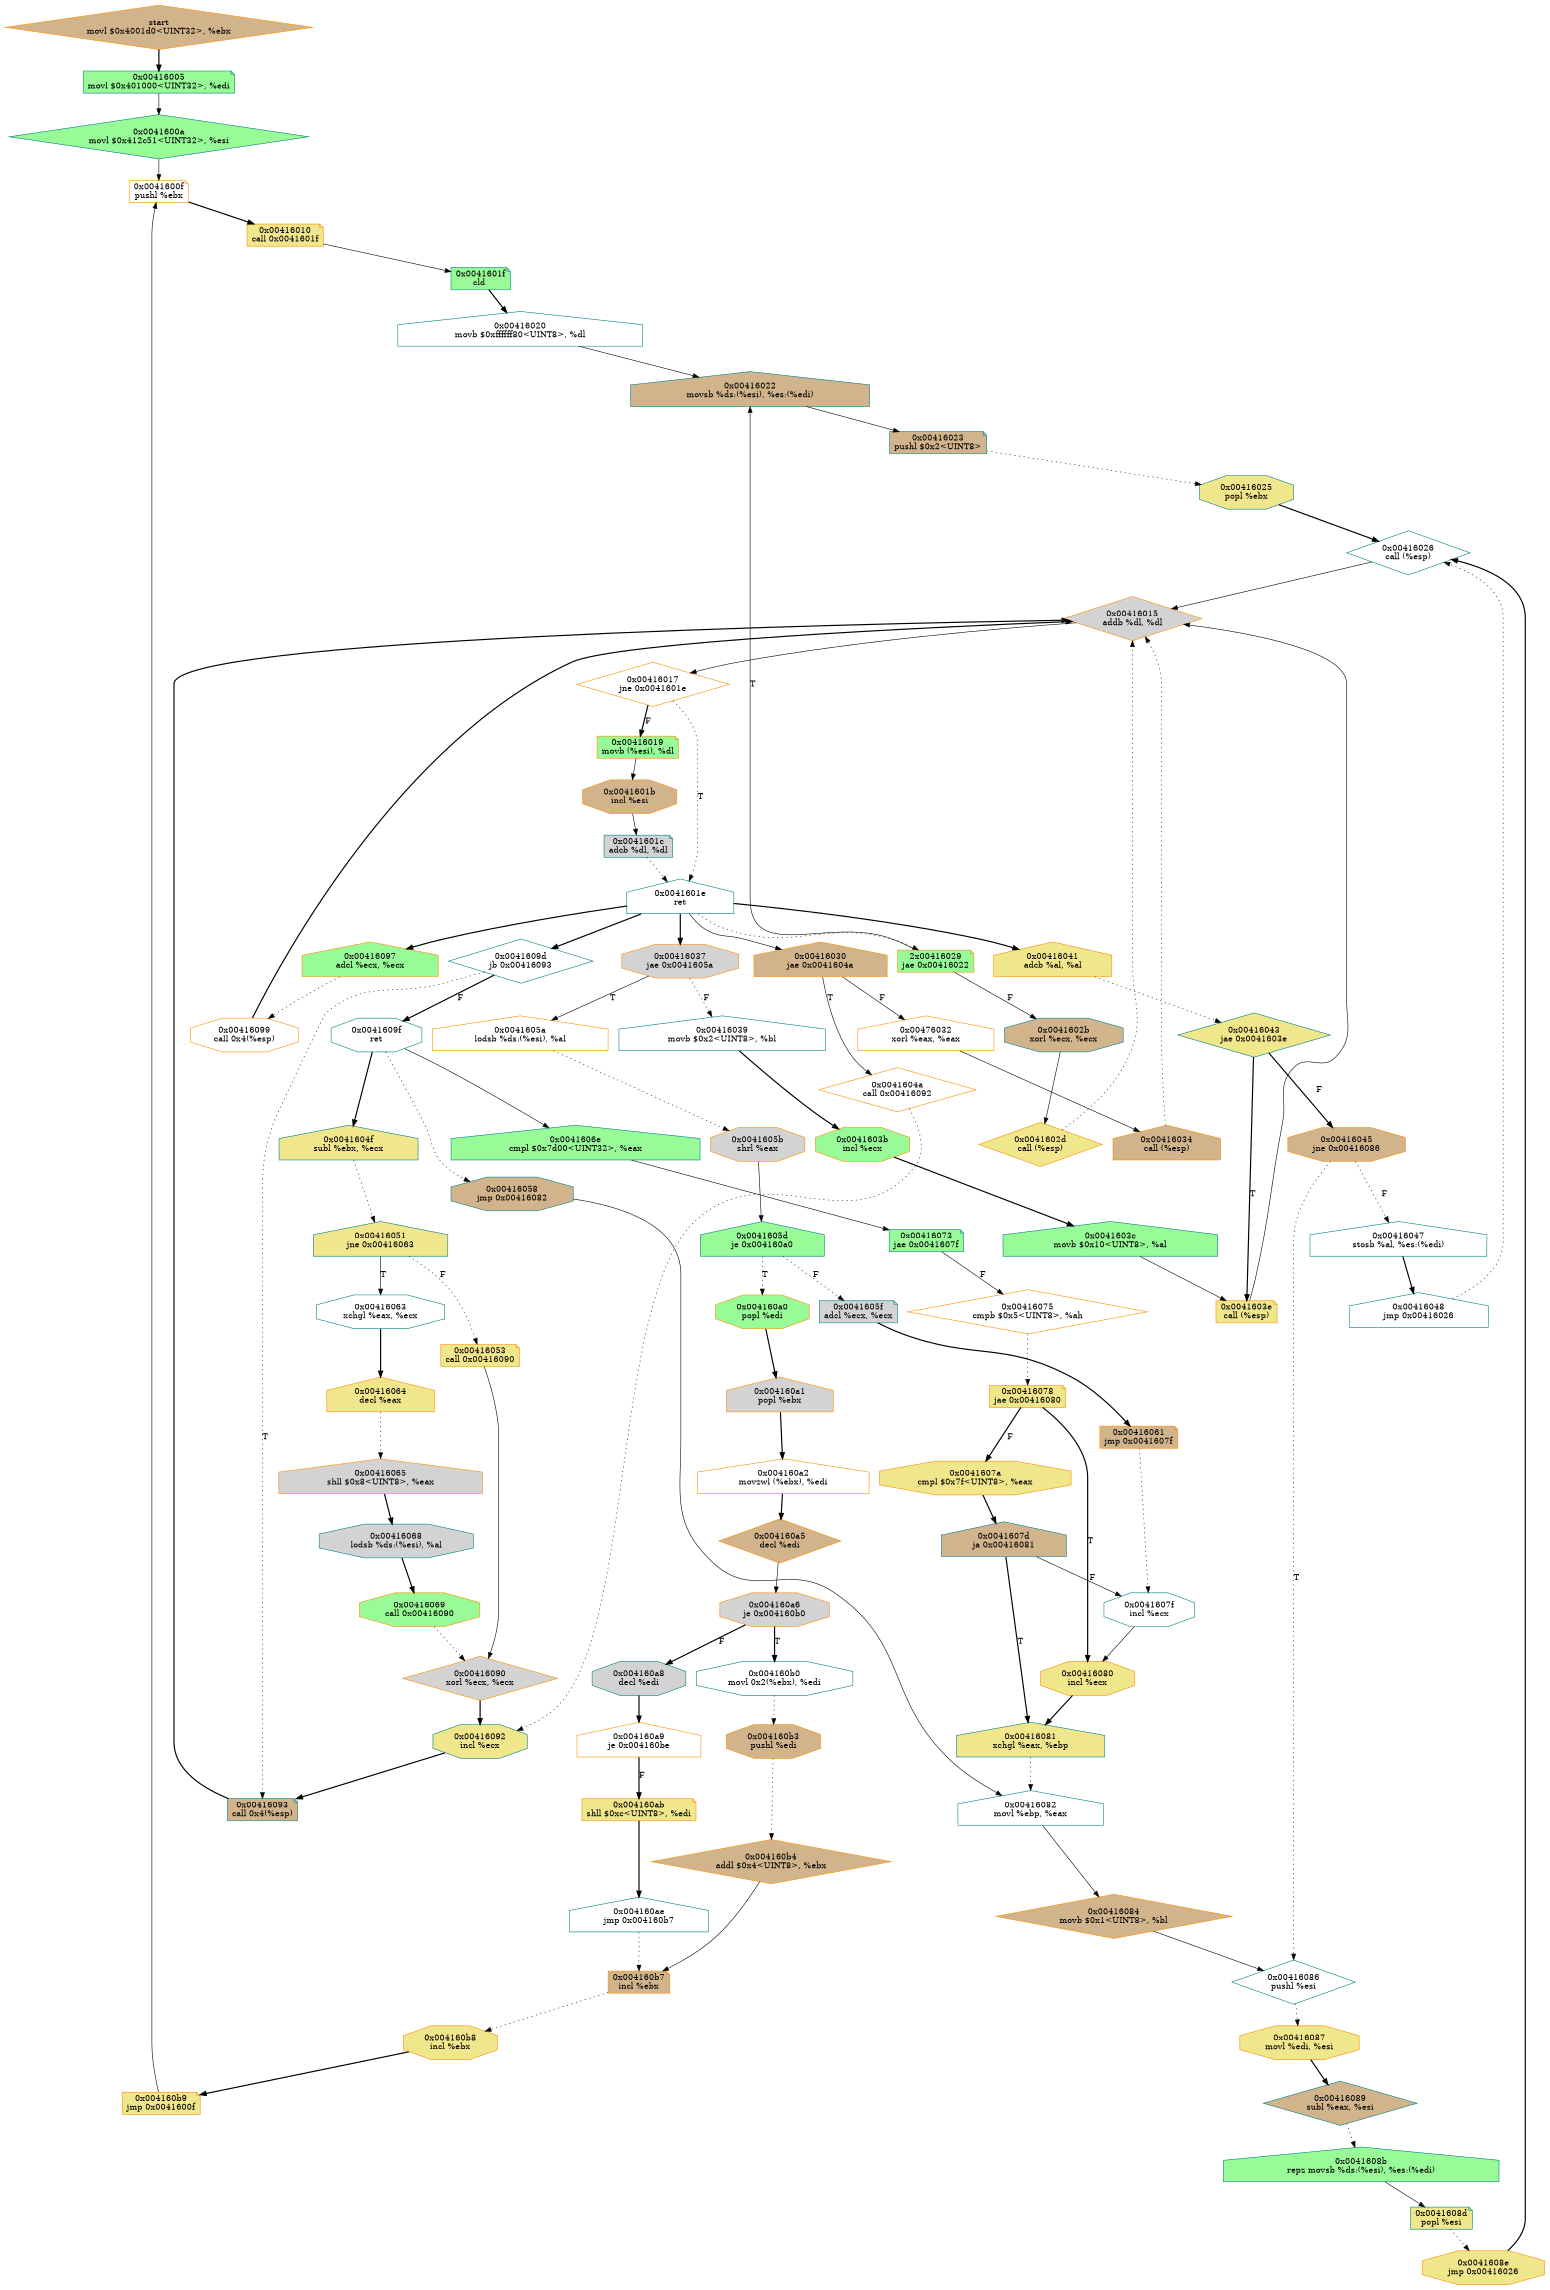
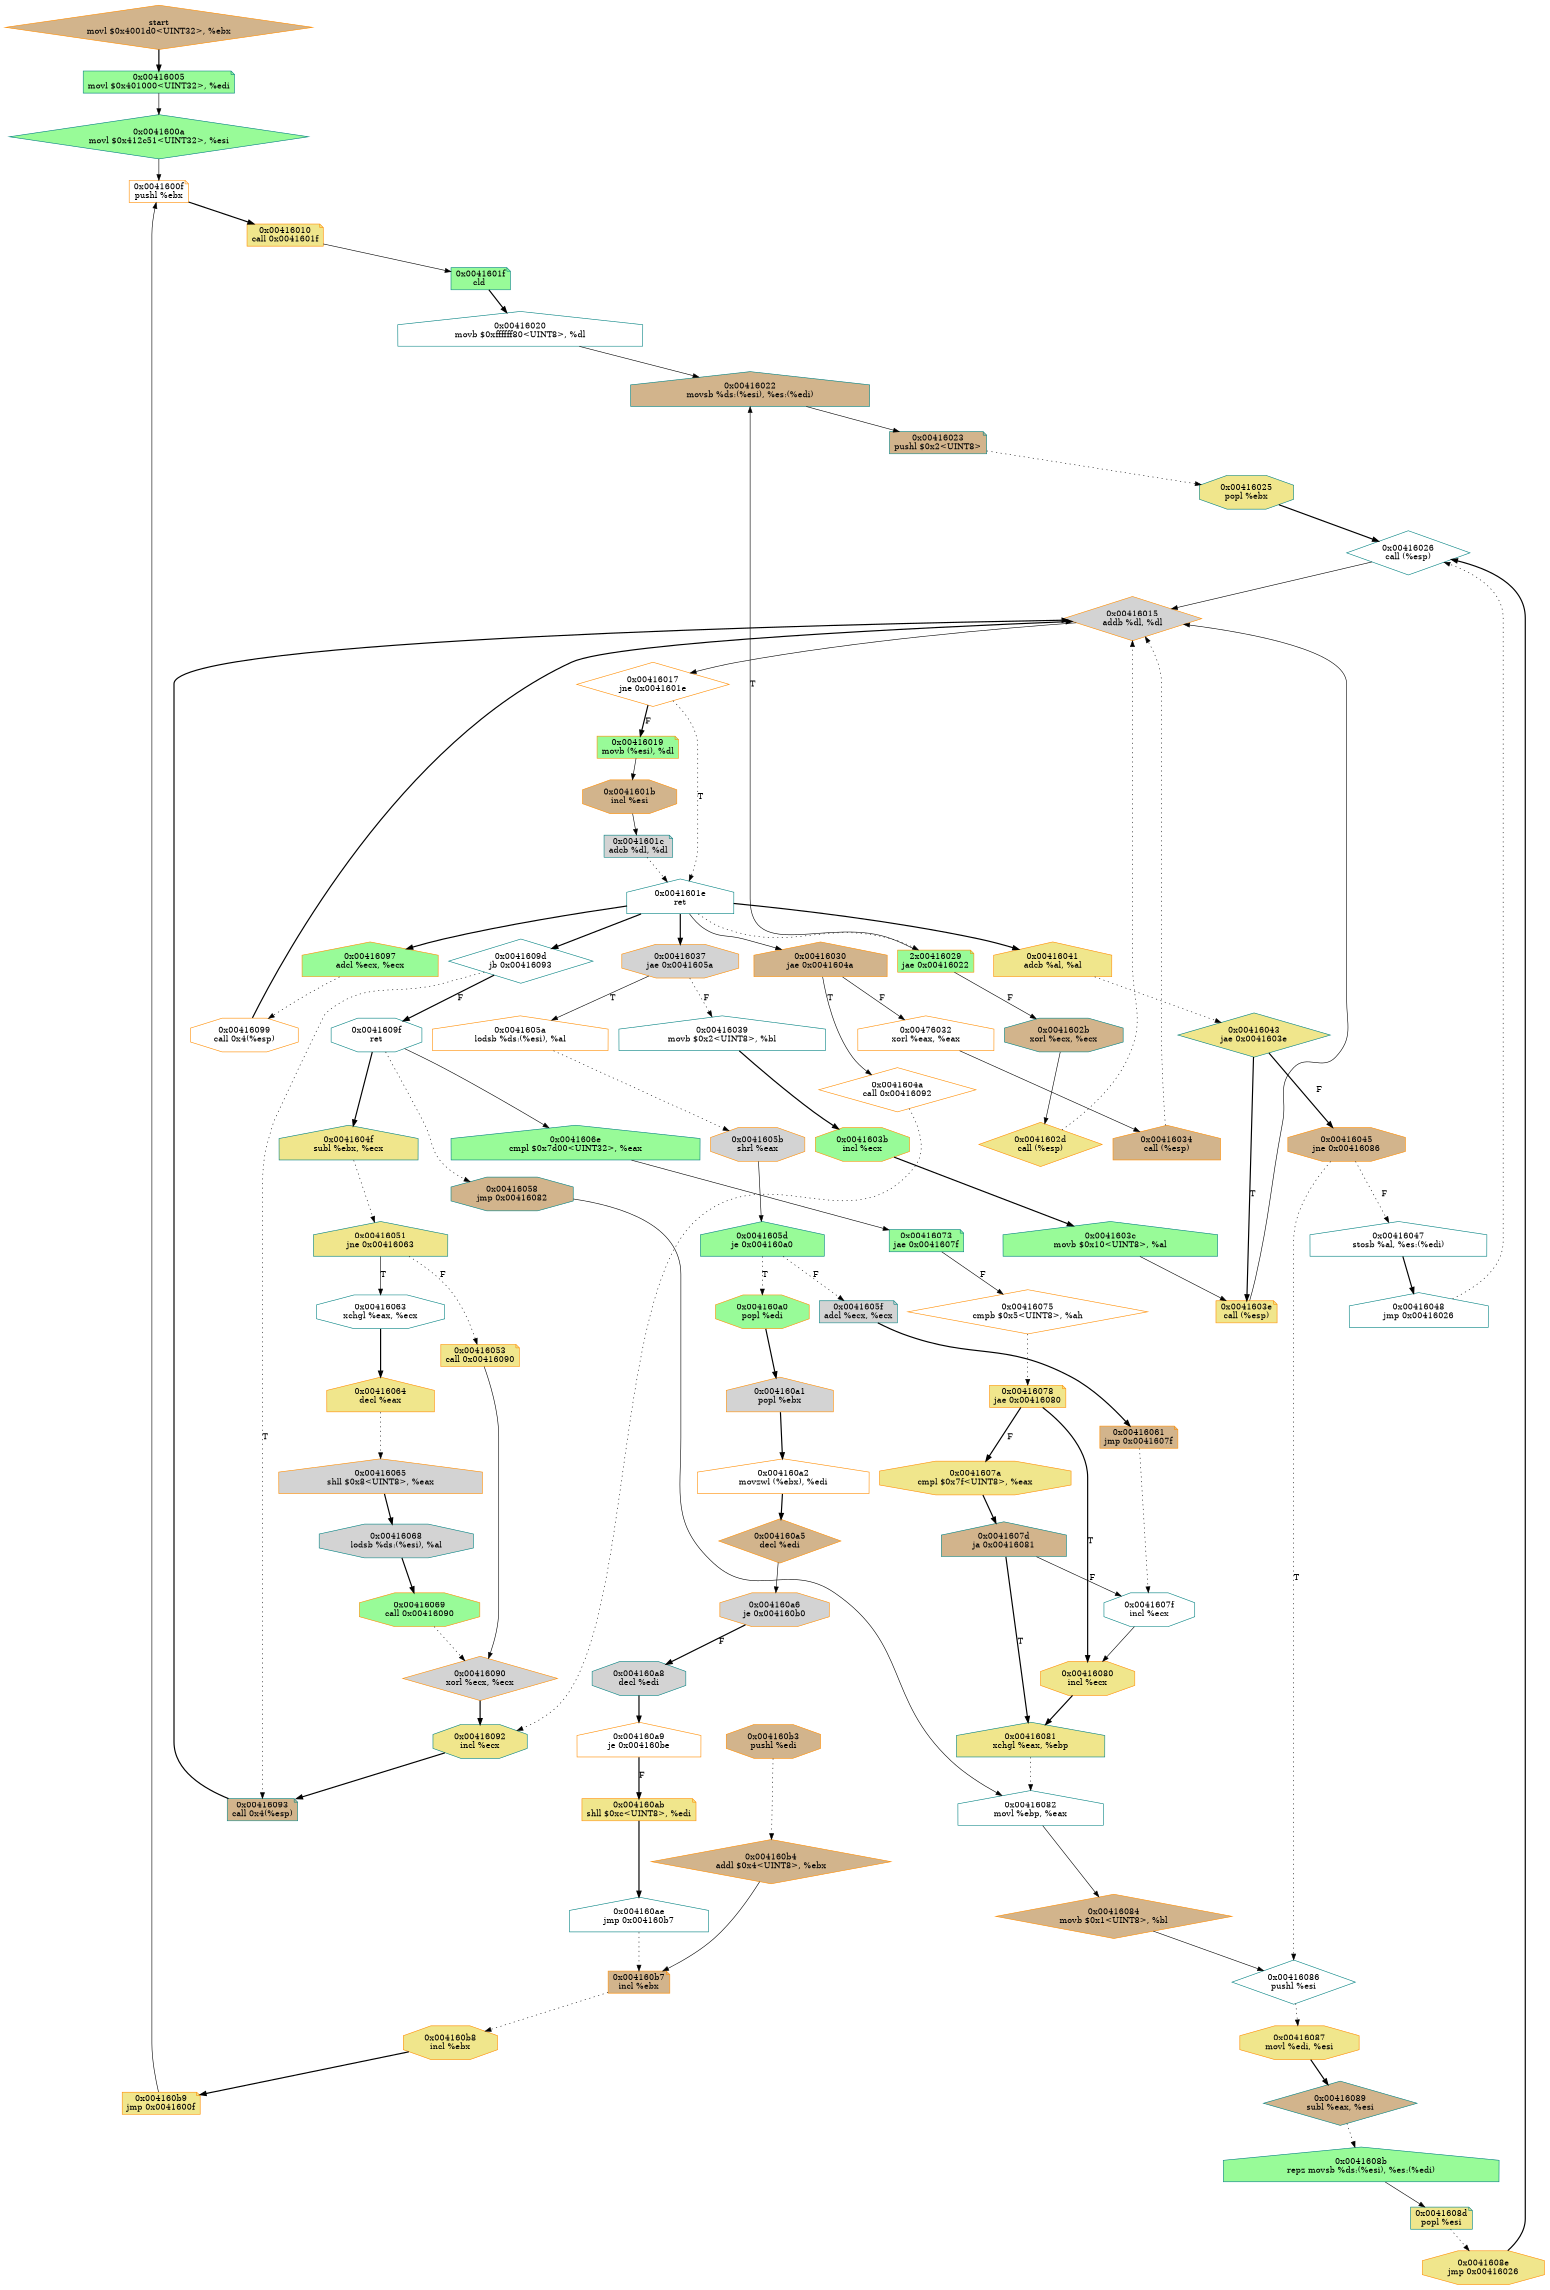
(775, 1678) -> none
